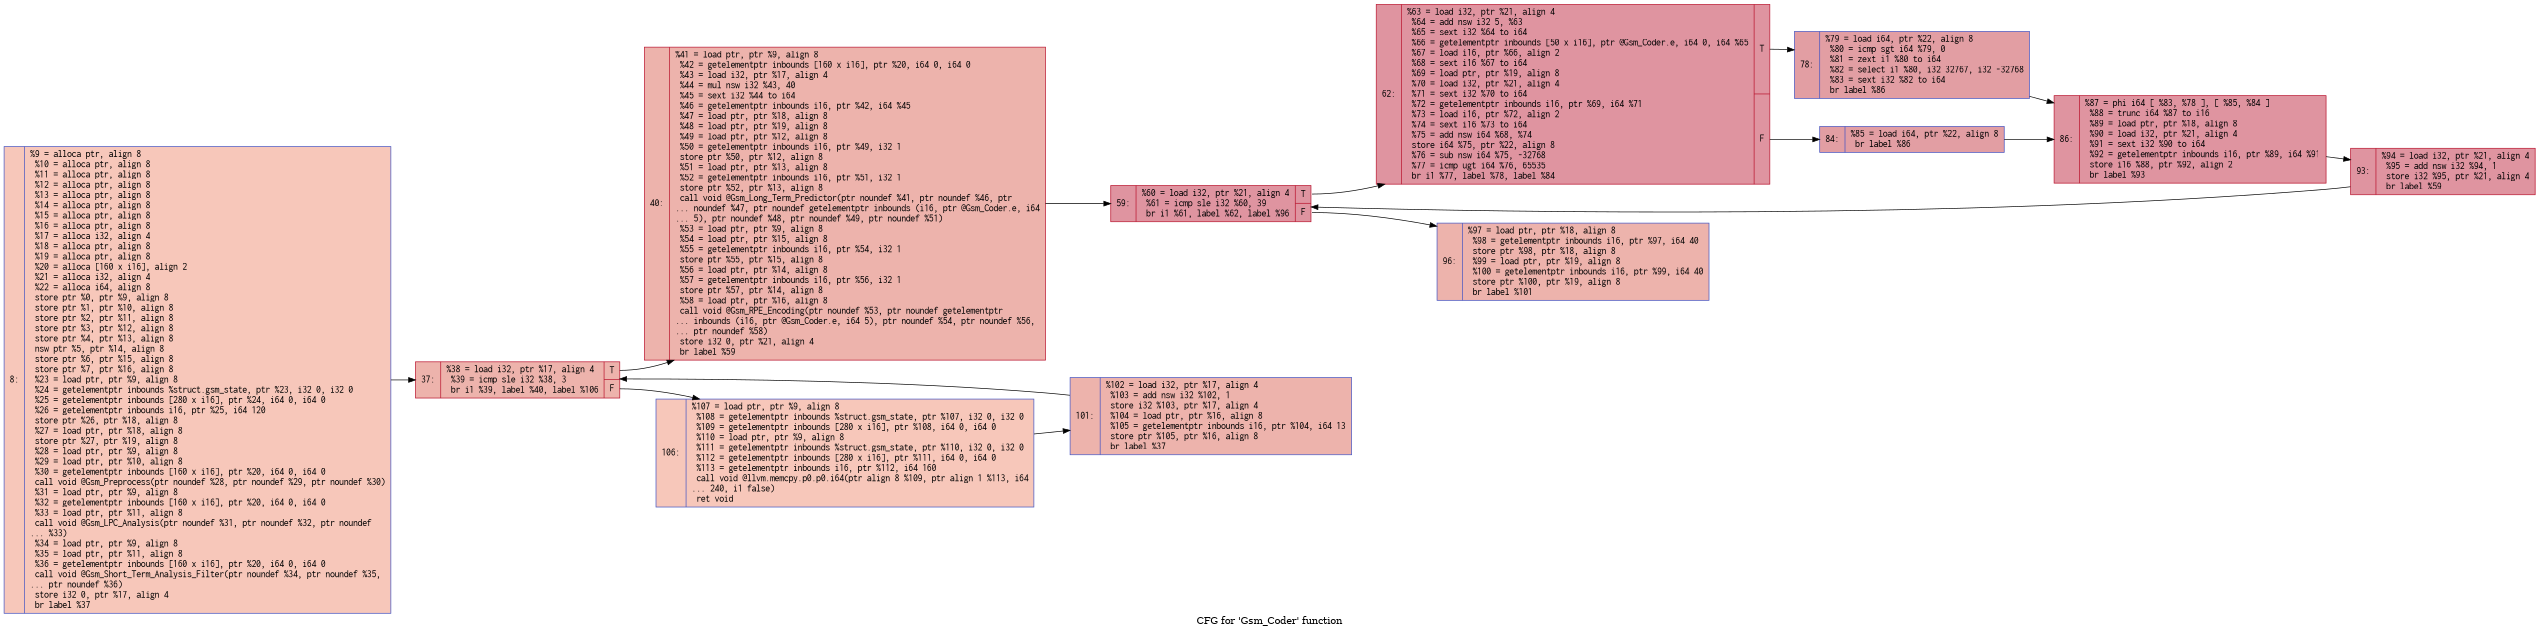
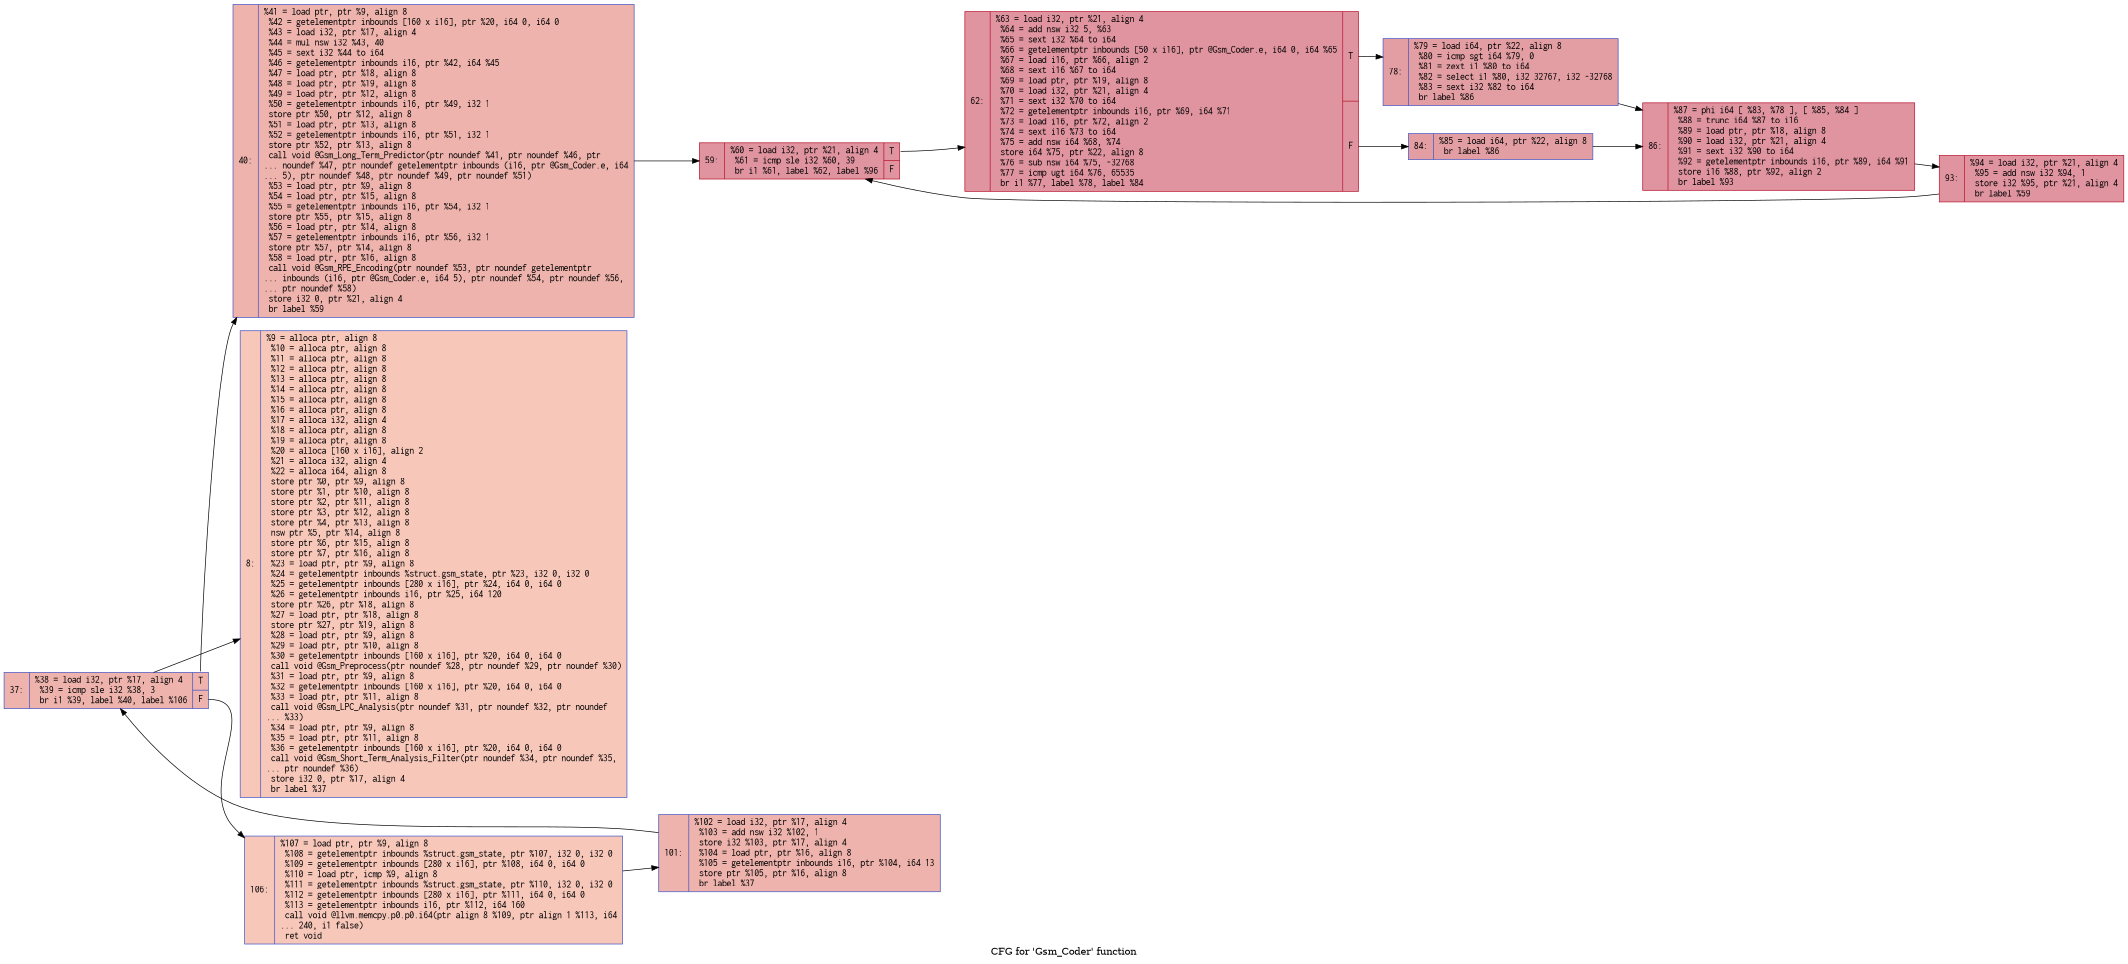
(845, 204) -> (434, 161)
(1573, 262) -> none
(400, 380) -> (194, 657)
(518, 380) -> (106, 691)
(768, 437) -> (359, 874)
